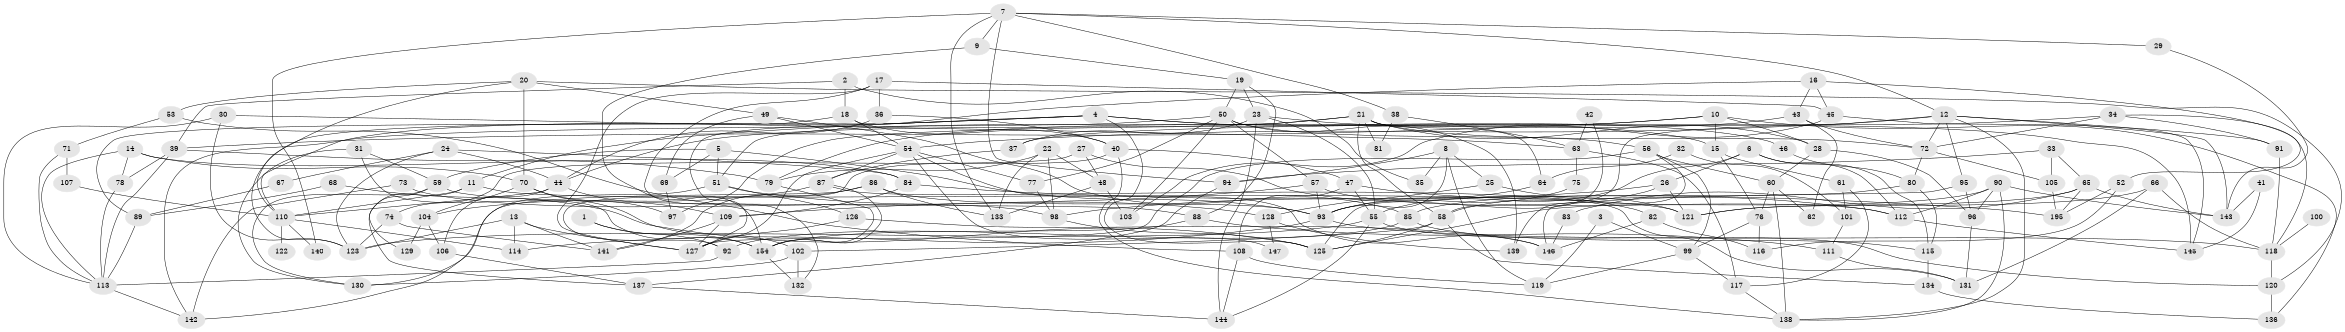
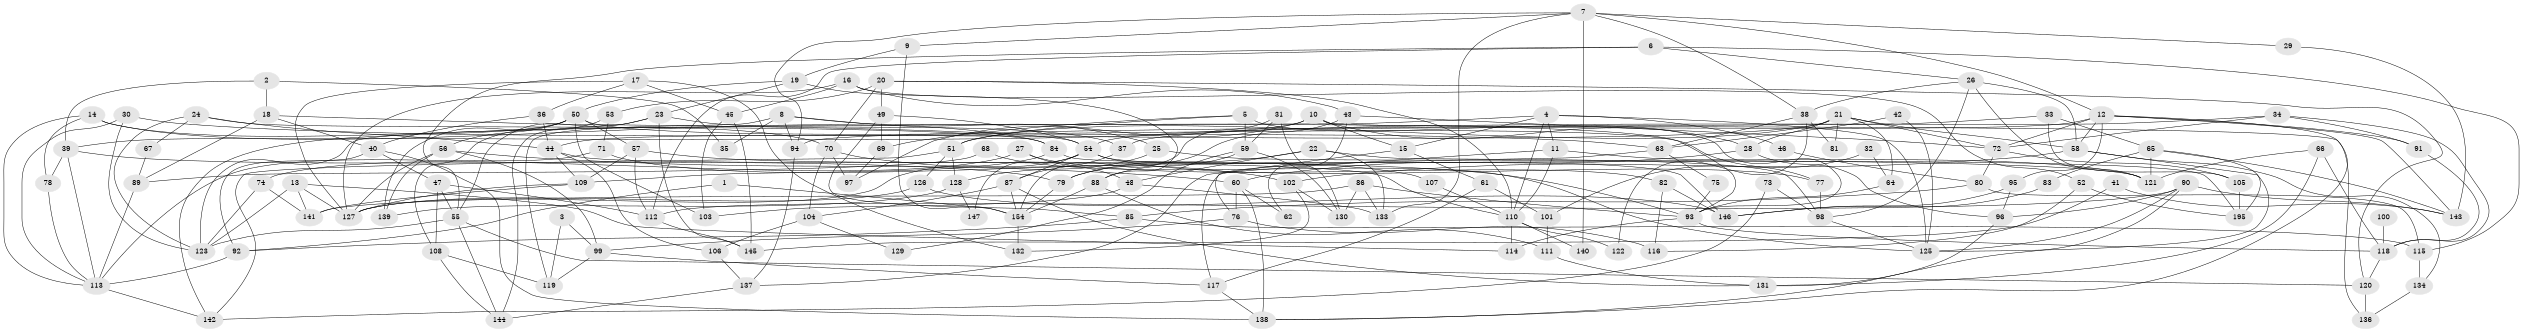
none -> (1871, 94)
none -> (1704, 163)
